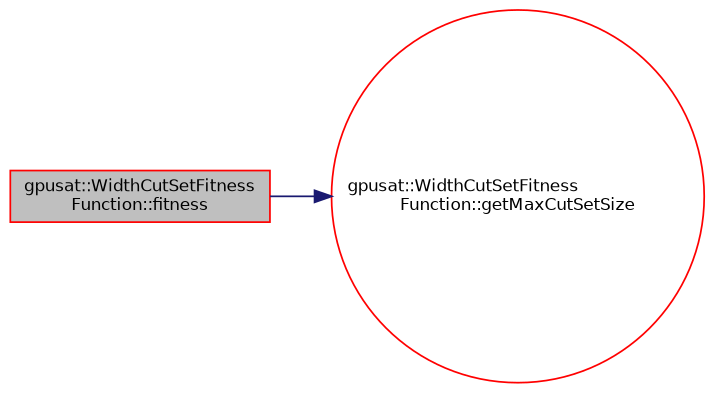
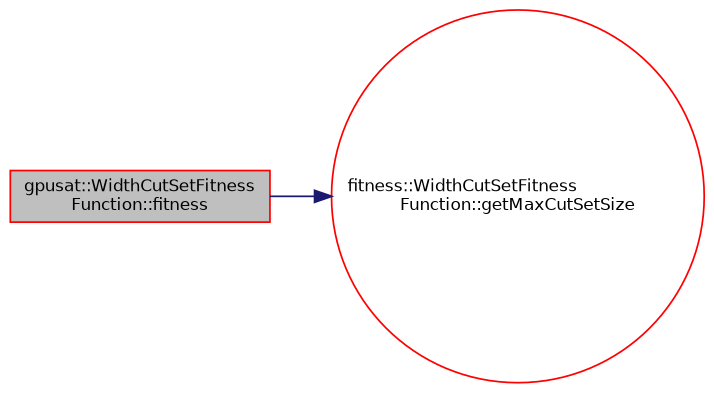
(518, 196) -> (518, 196)
